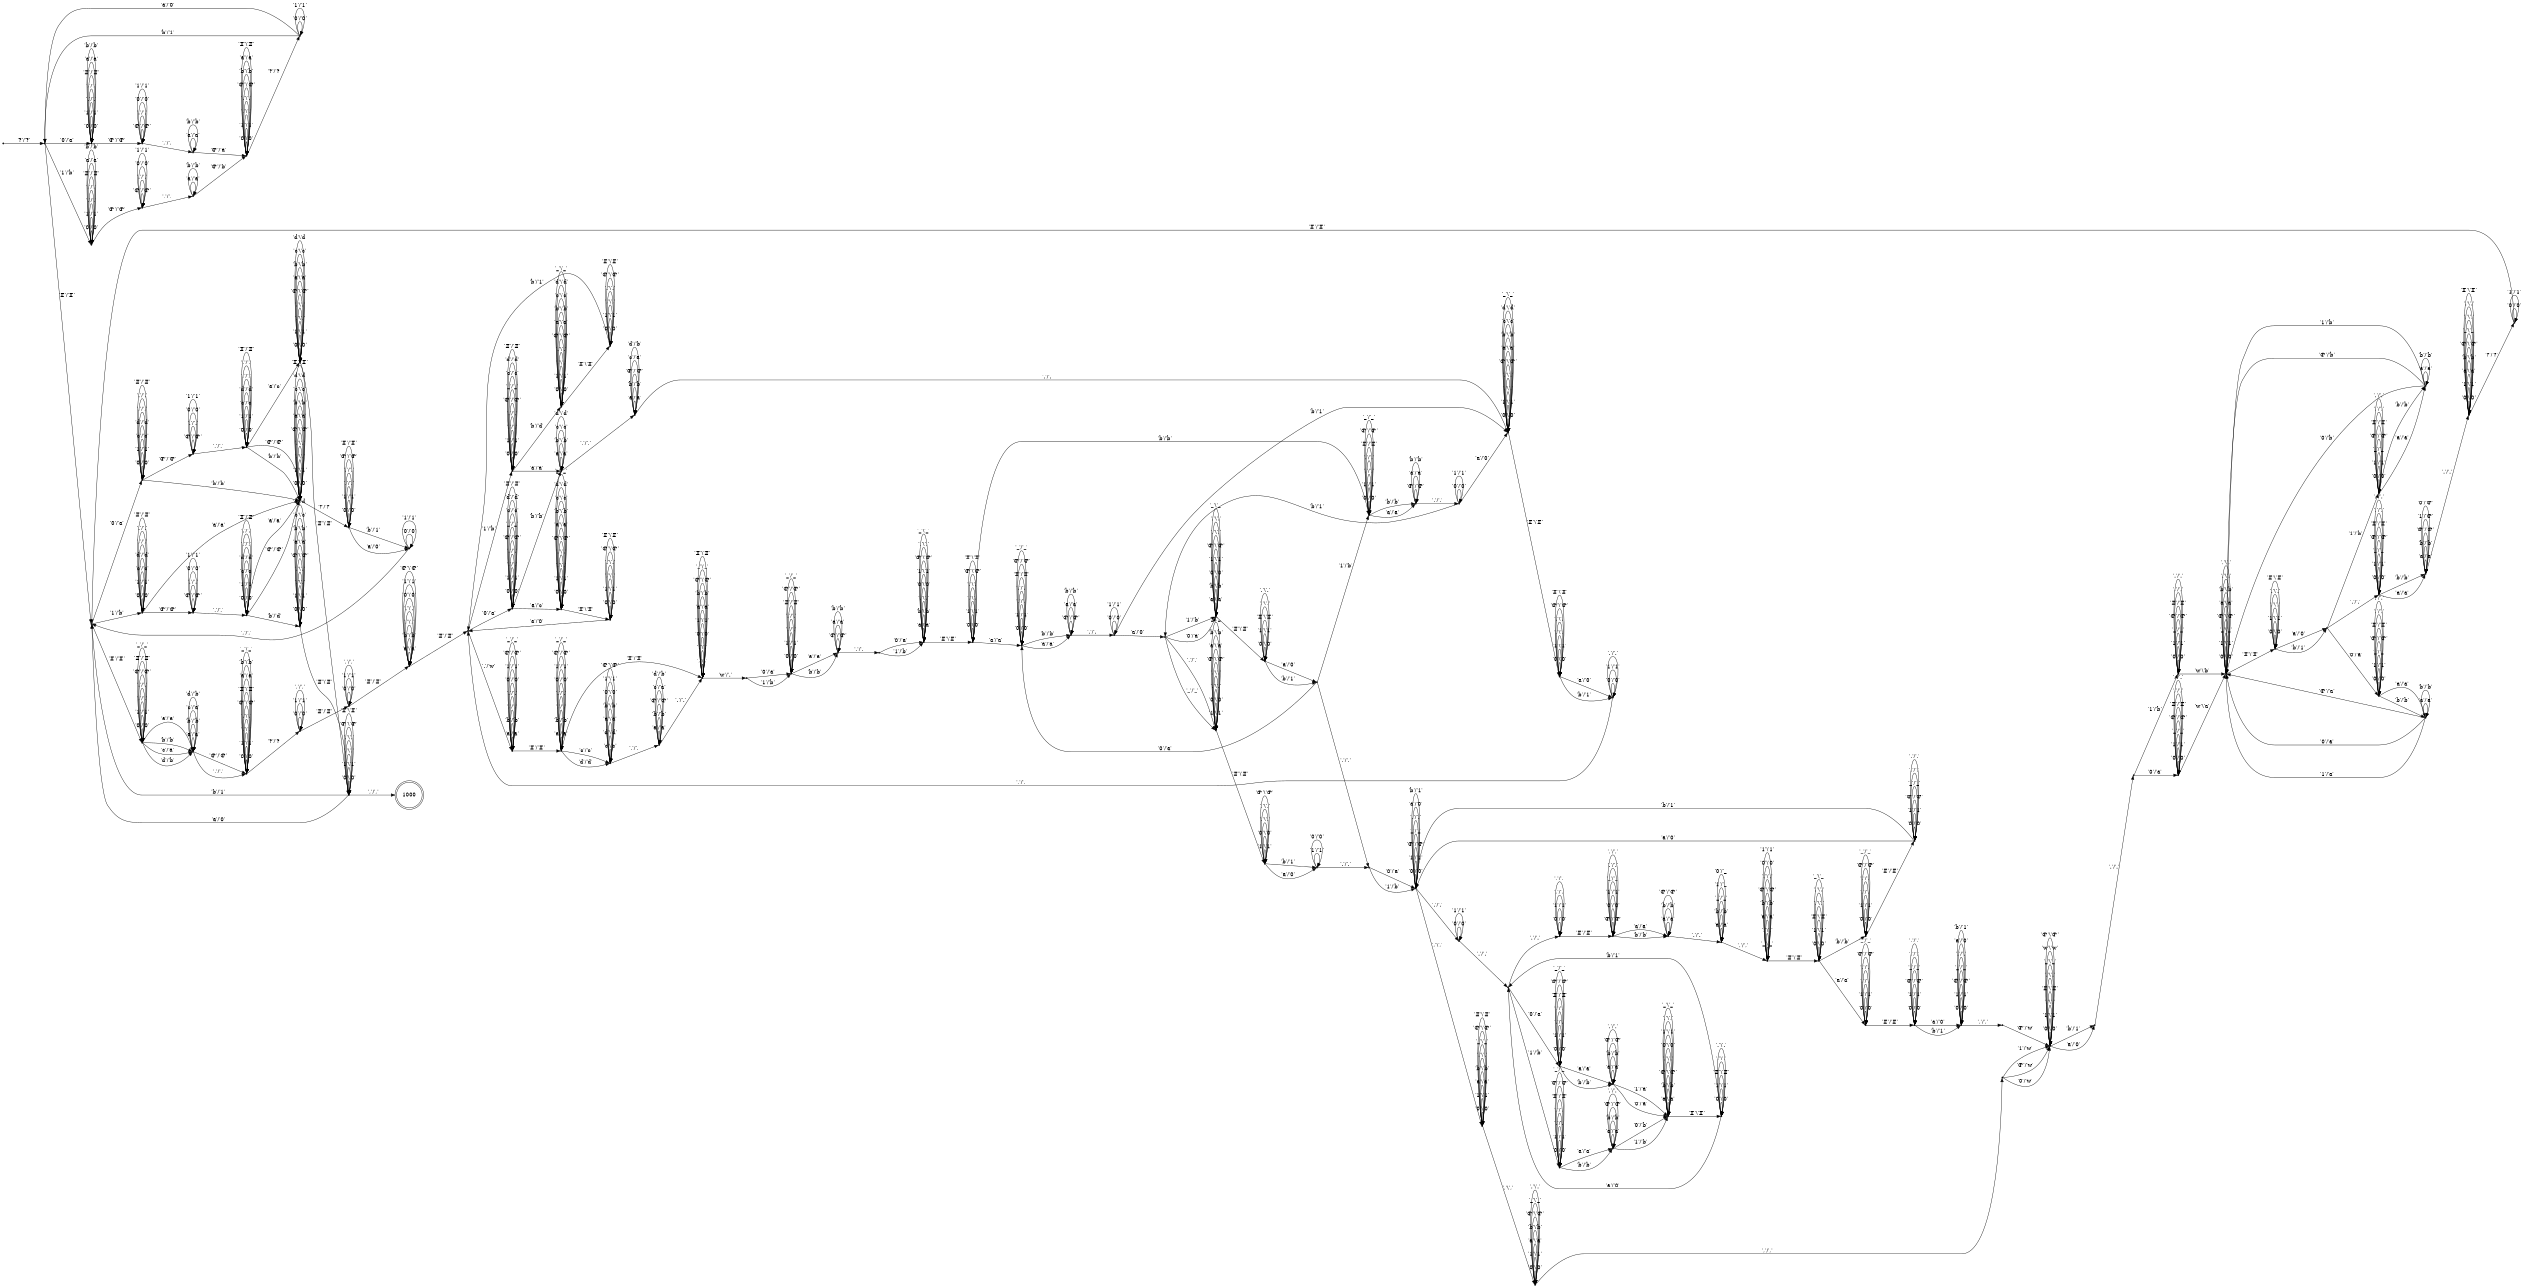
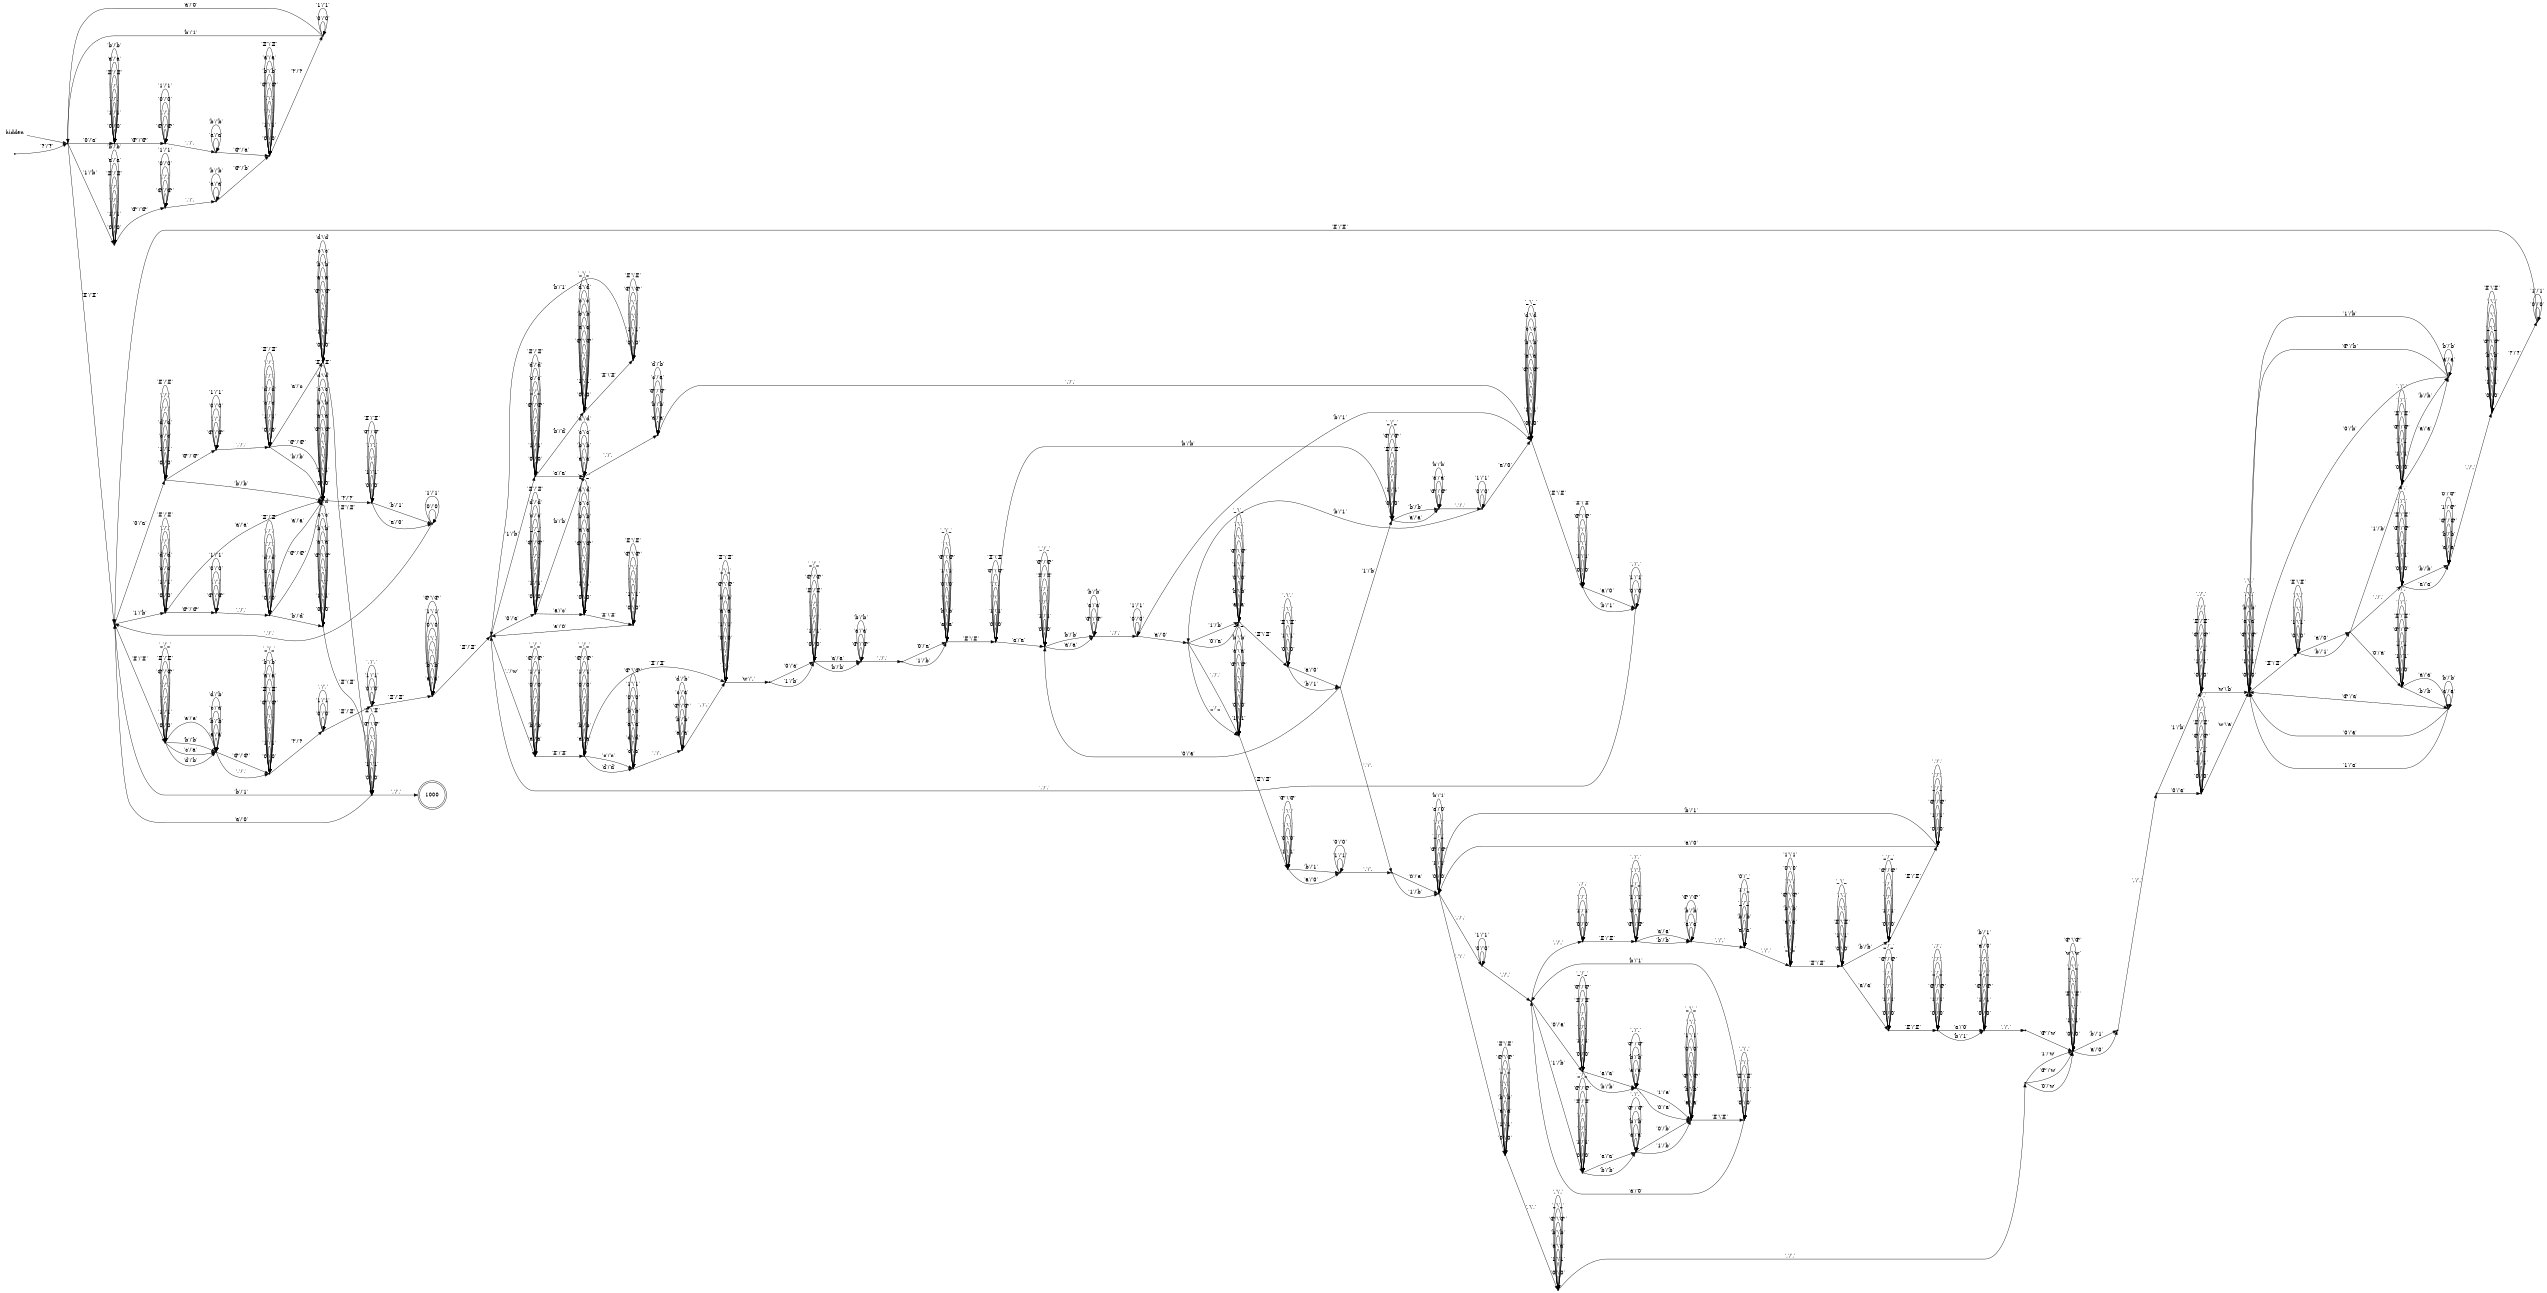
none -> (15, 133)
